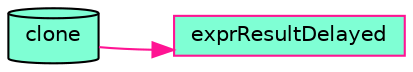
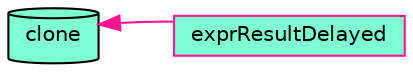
(126, 49) -> (147, 22)
